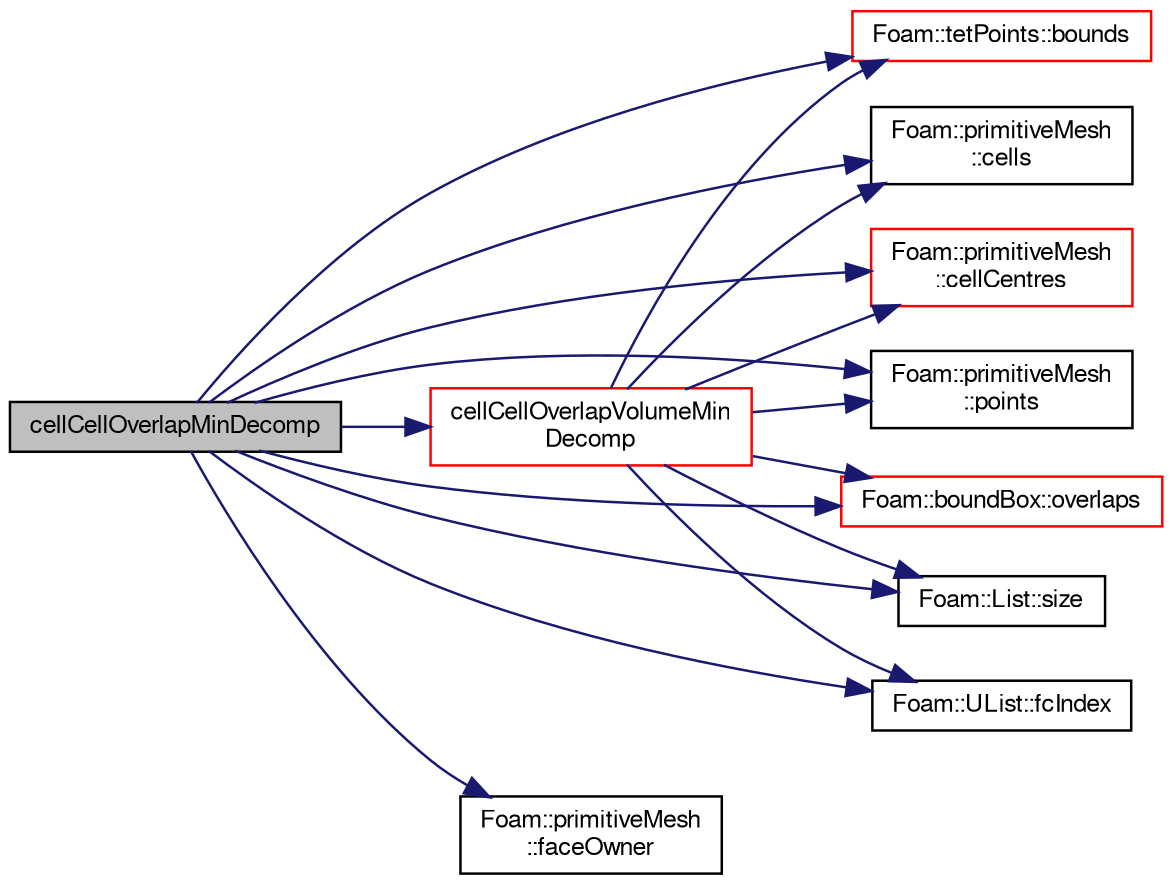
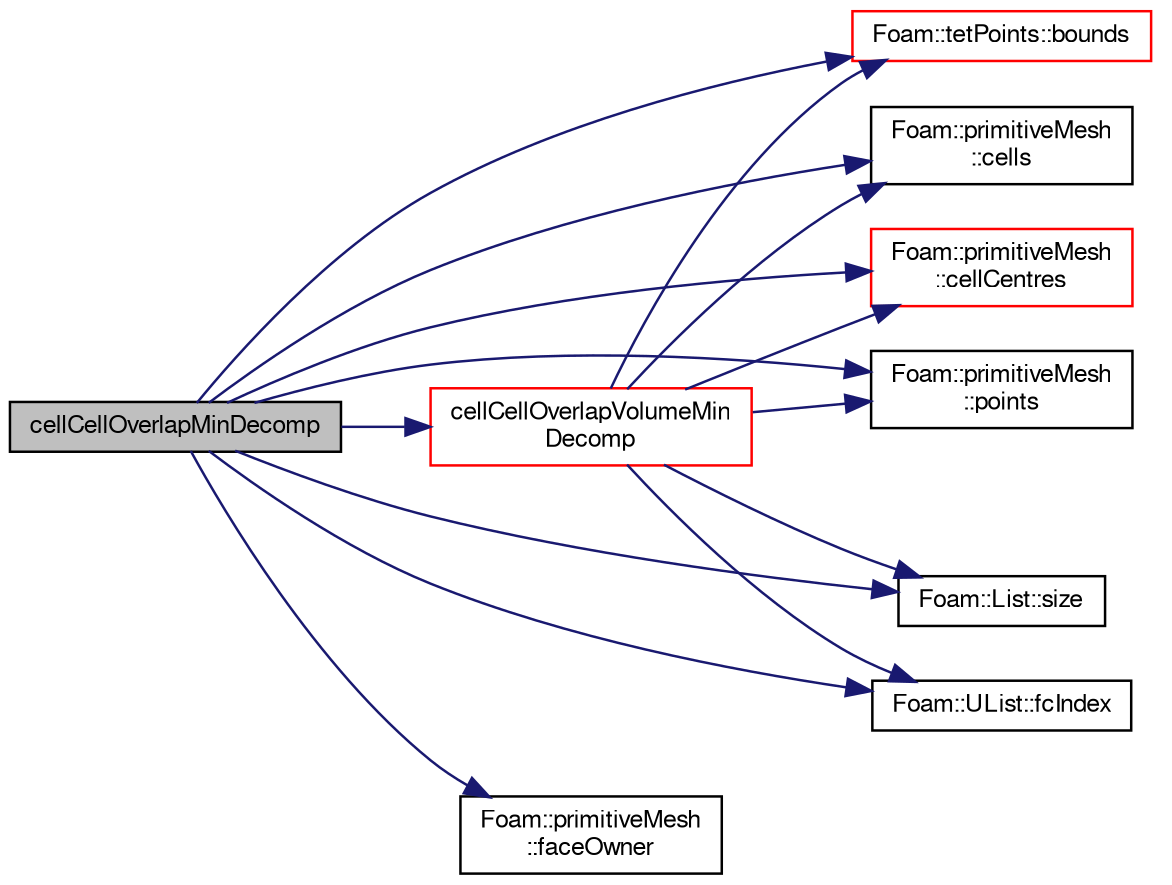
(1002, 502) -> none
